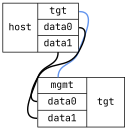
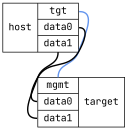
(106, 102) -> (102, 102)
